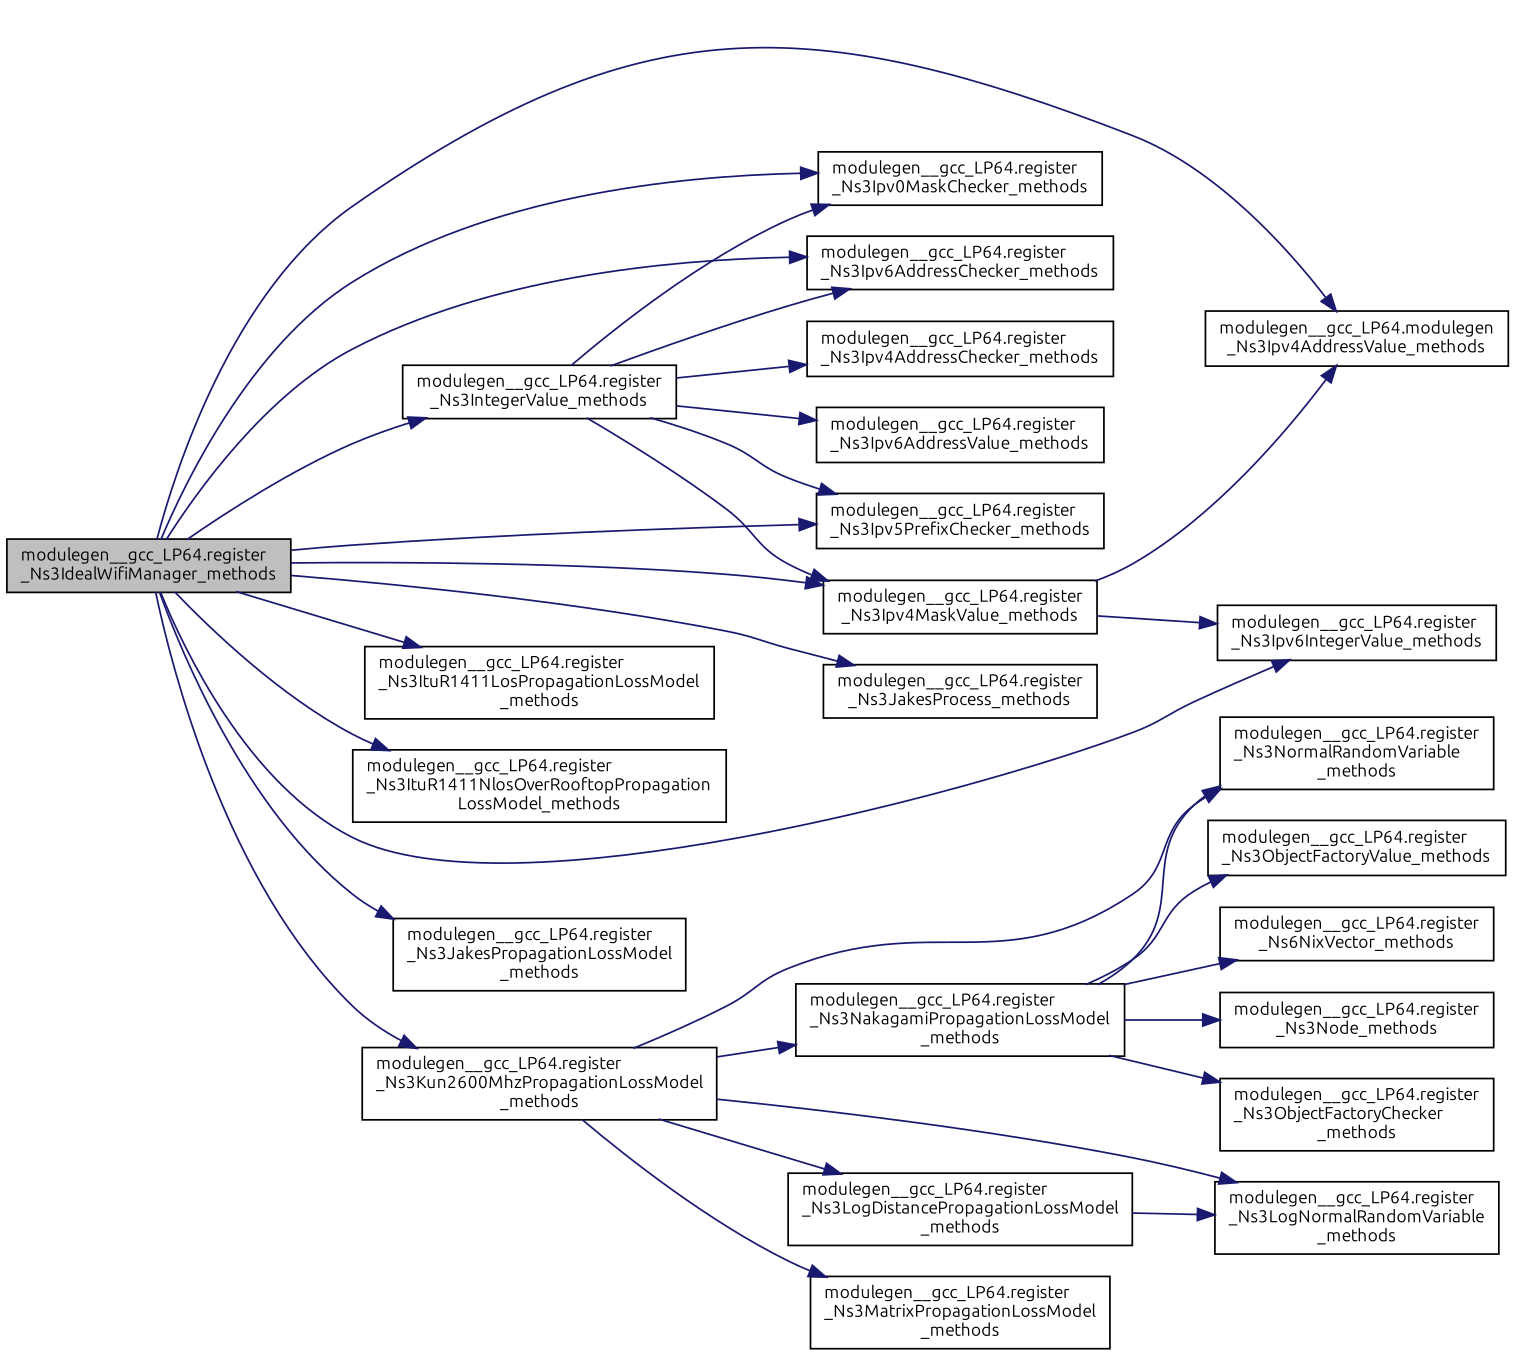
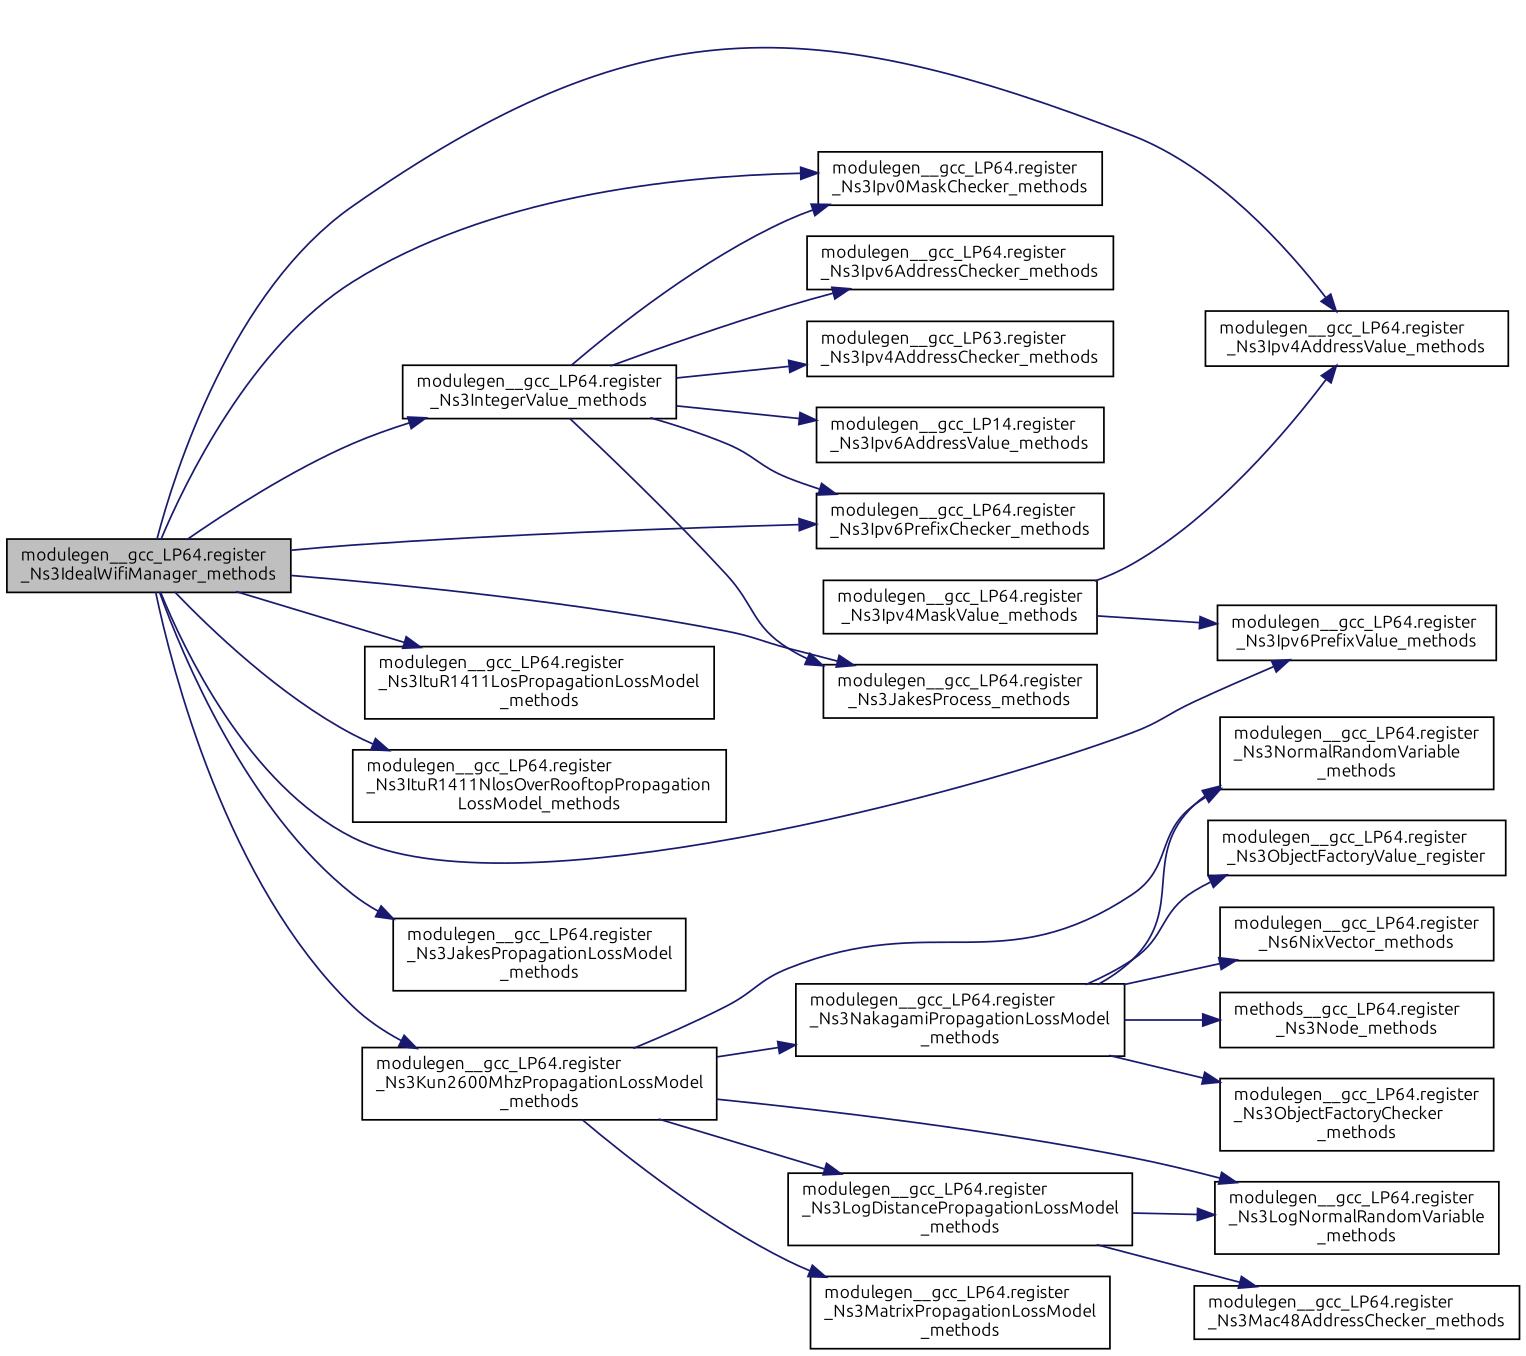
(436, 314) -> none
(1357, 339) -> (1357, 339)
(960, 349) -> (960, 349)
(960, 435) -> (960, 435)
(703, 492) -> (697, 544)
(960, 521) -> (960, 521)
(549, 565) -> none
(1357, 633) -> (1357, 633)
(1357, 848) -> (1357, 848)
(1357, 1020) -> (1357, 1020)
none -> (1357, 1313)
